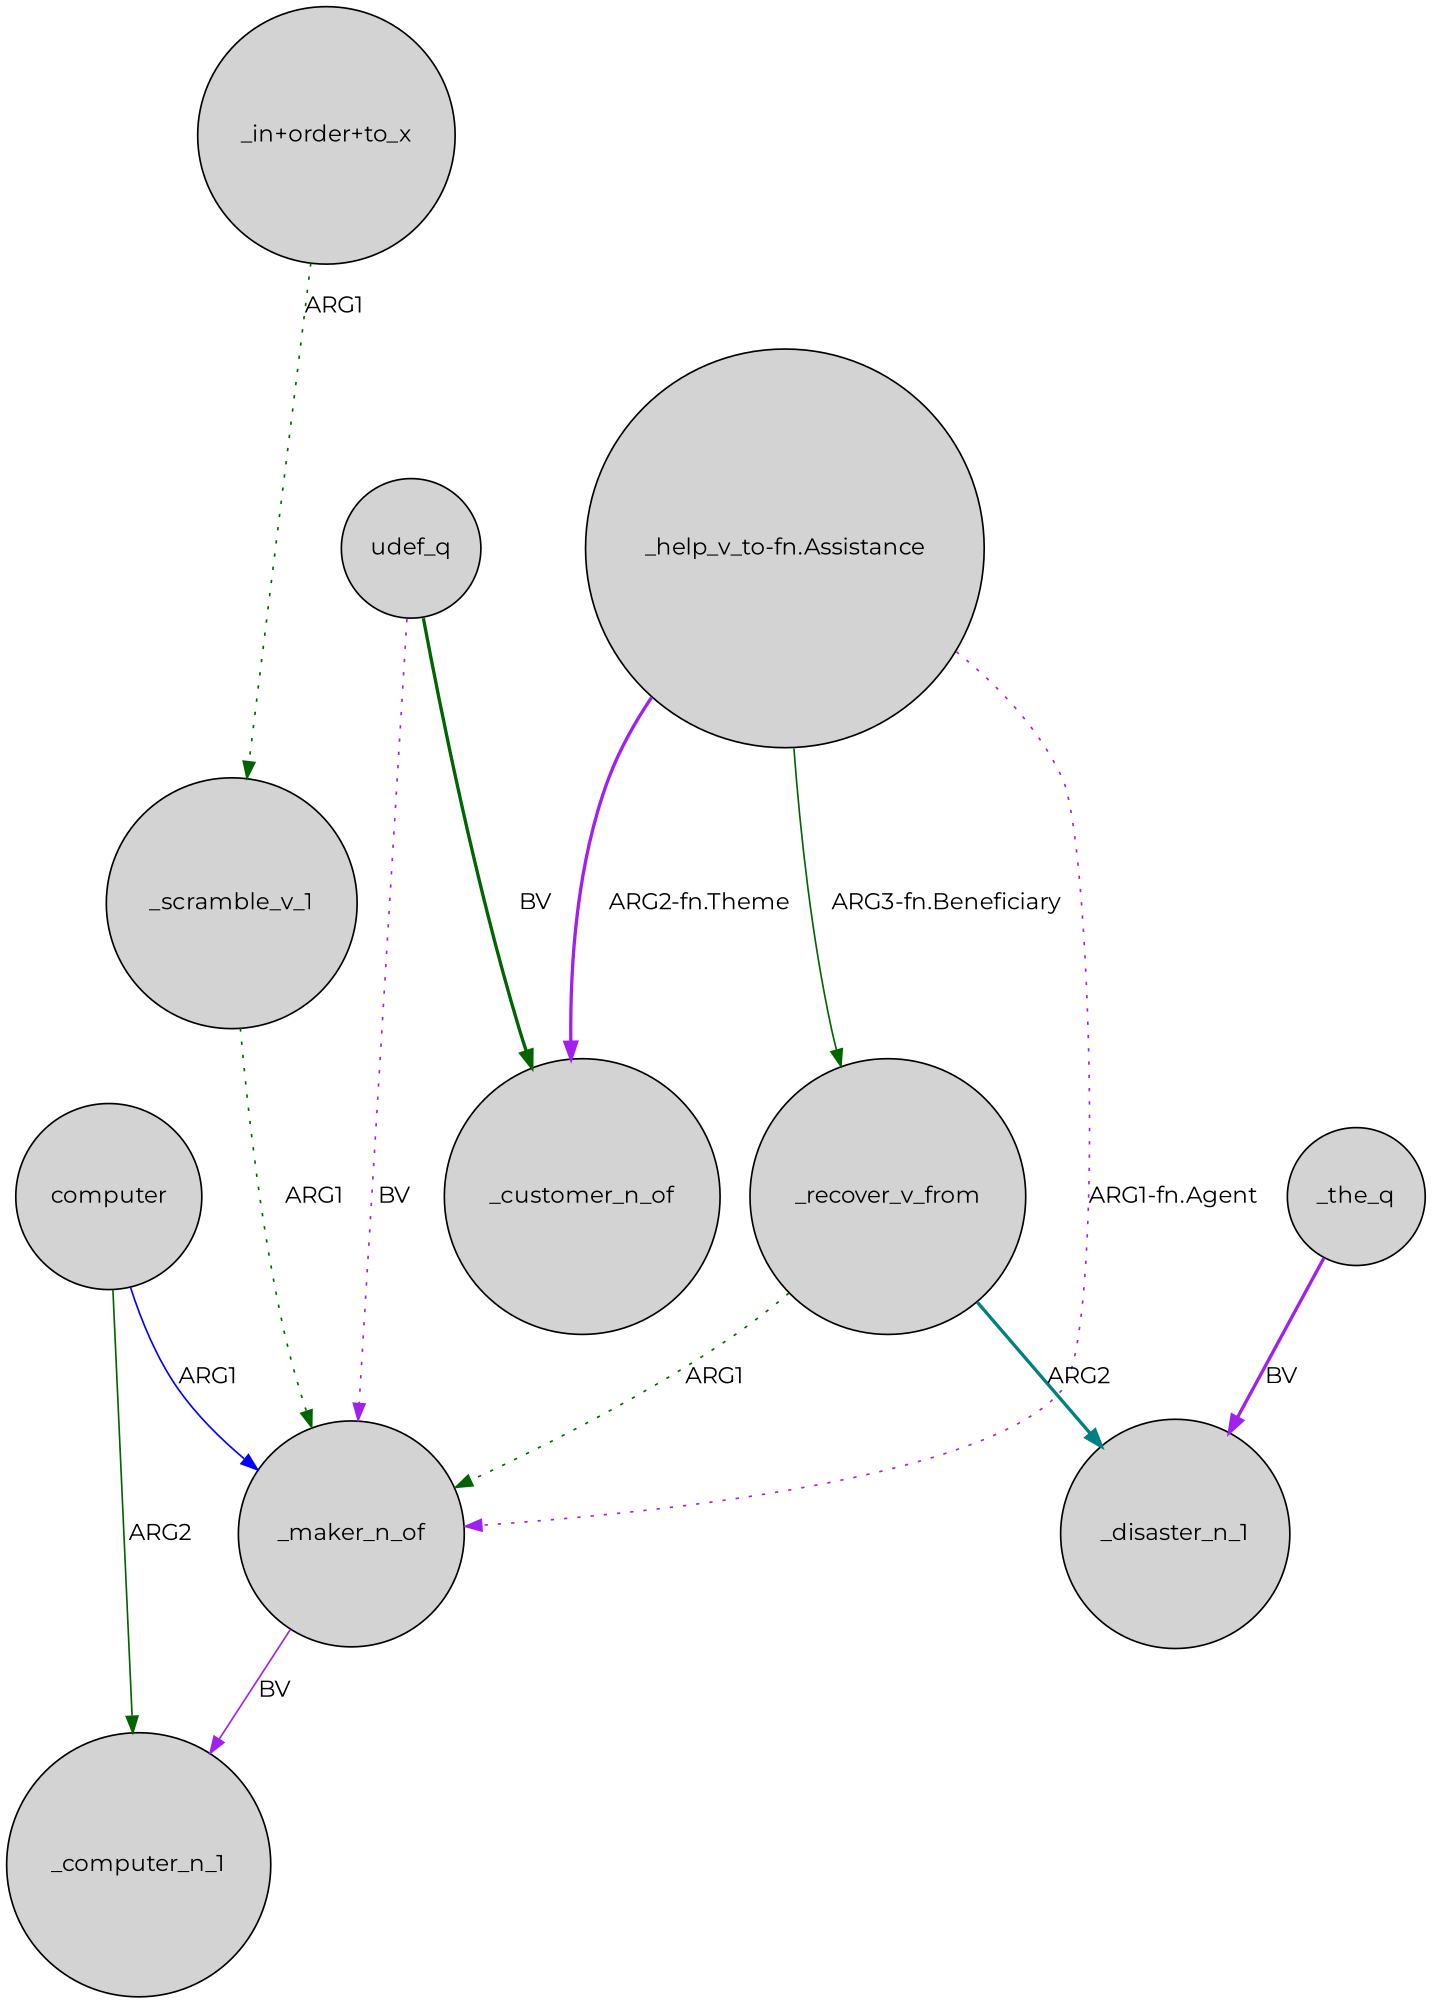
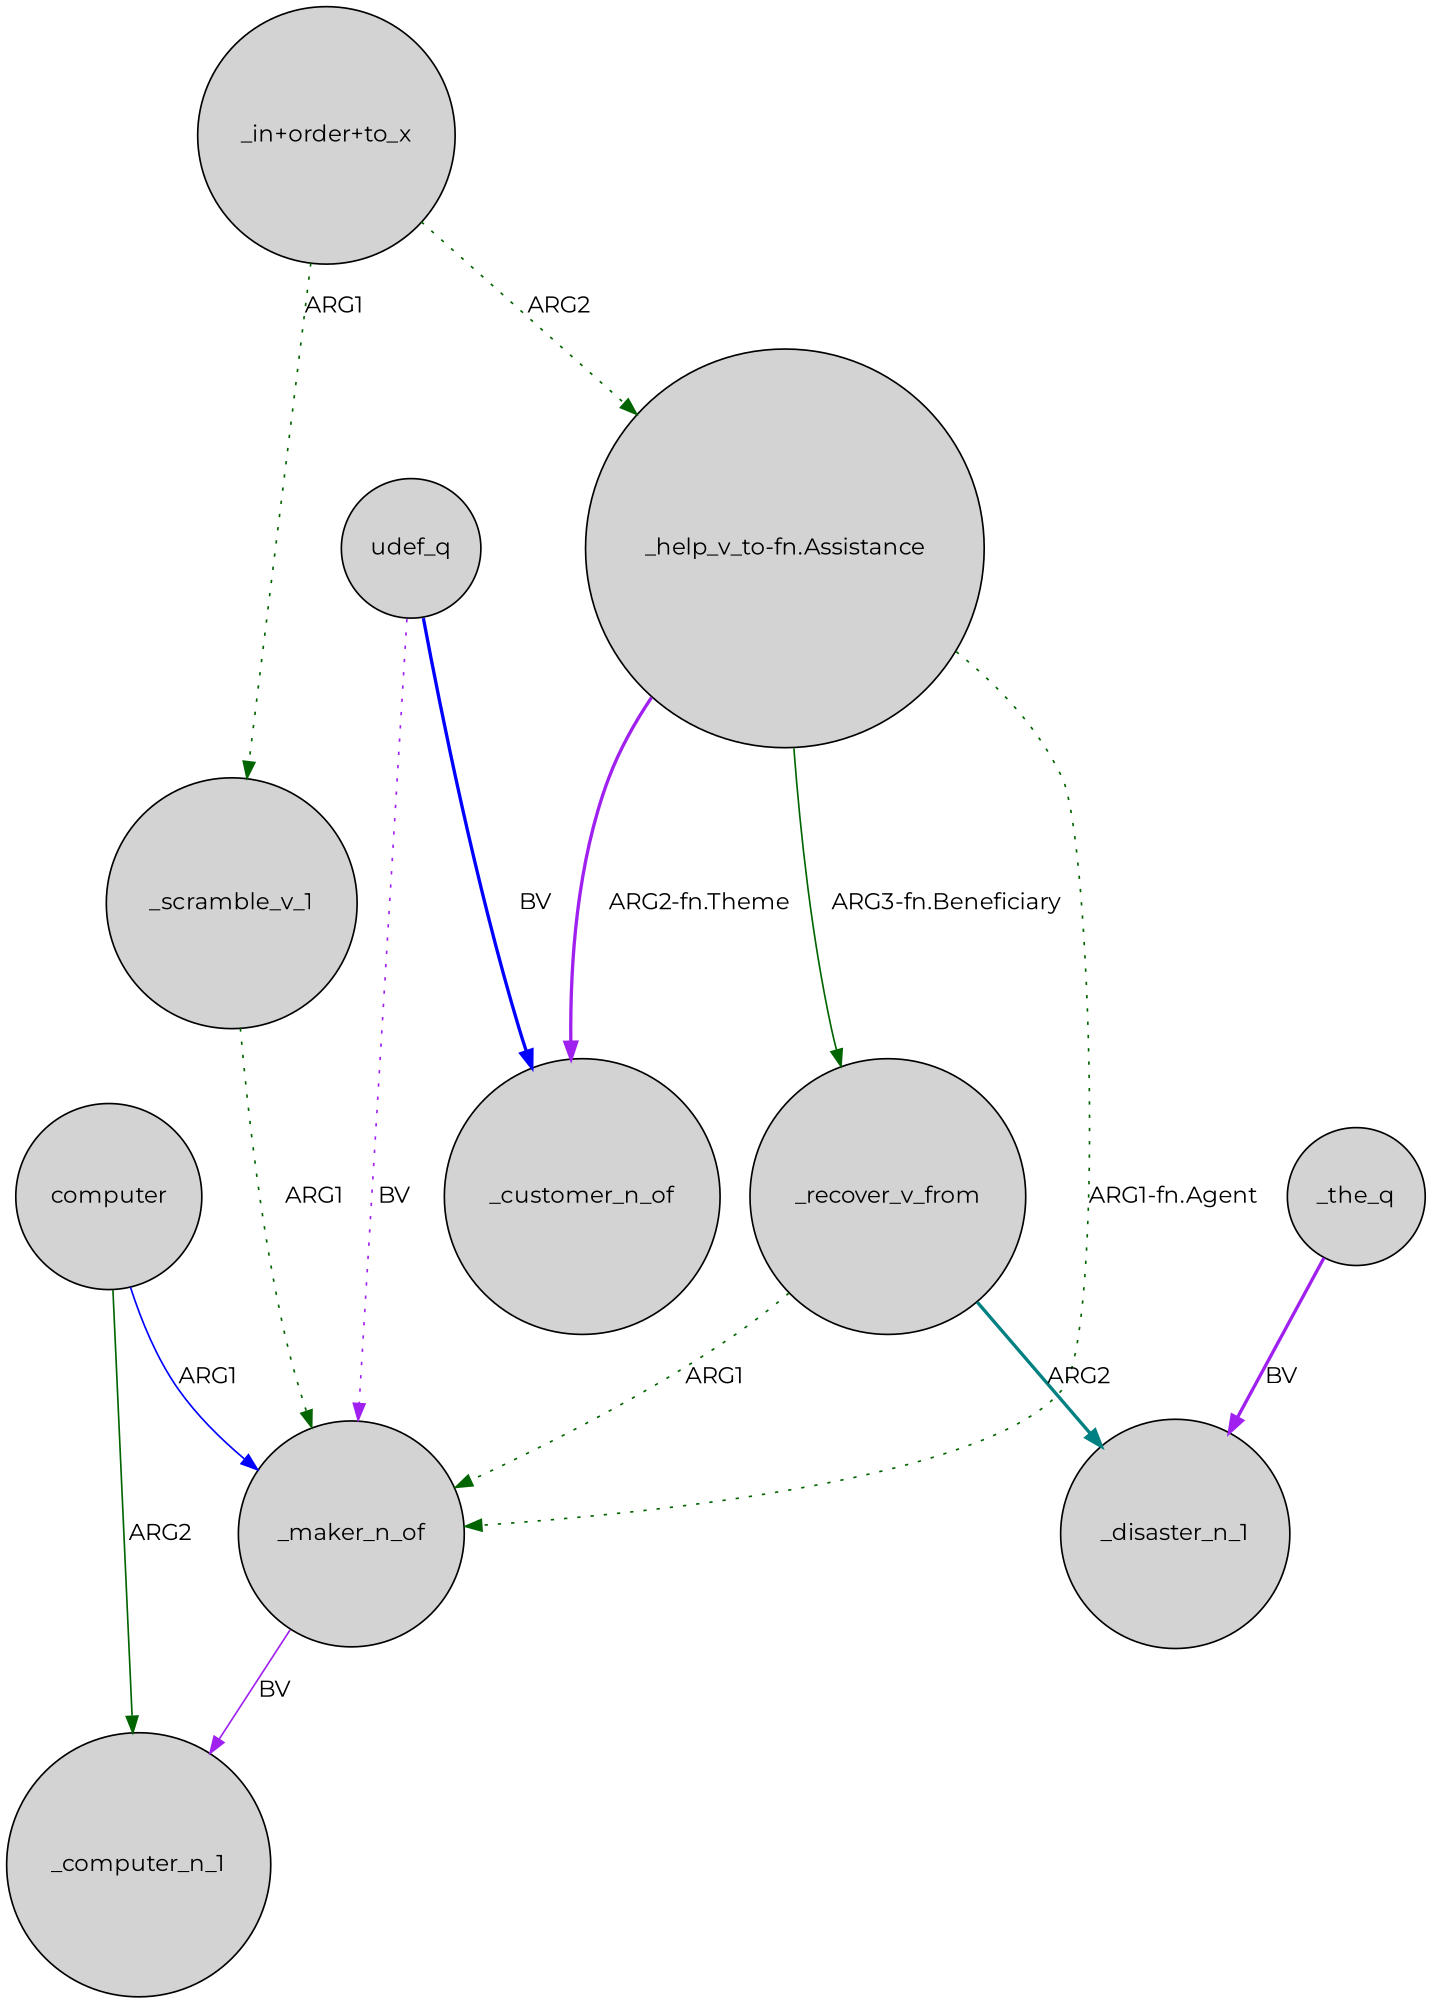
none -> (523, 313)
(469, 836) -> (469, 836)
(1082, 1303) -> (1082, 1303)
